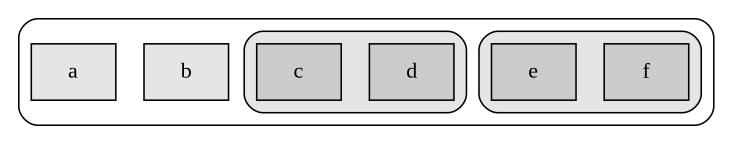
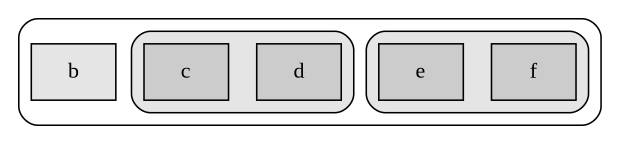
(74, 72) -> none
